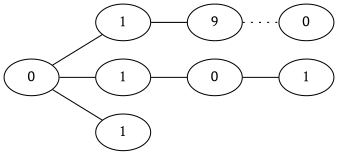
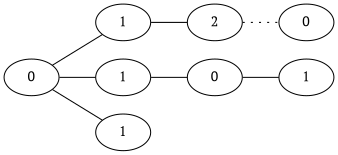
(215, 22) -> (215, 22)
